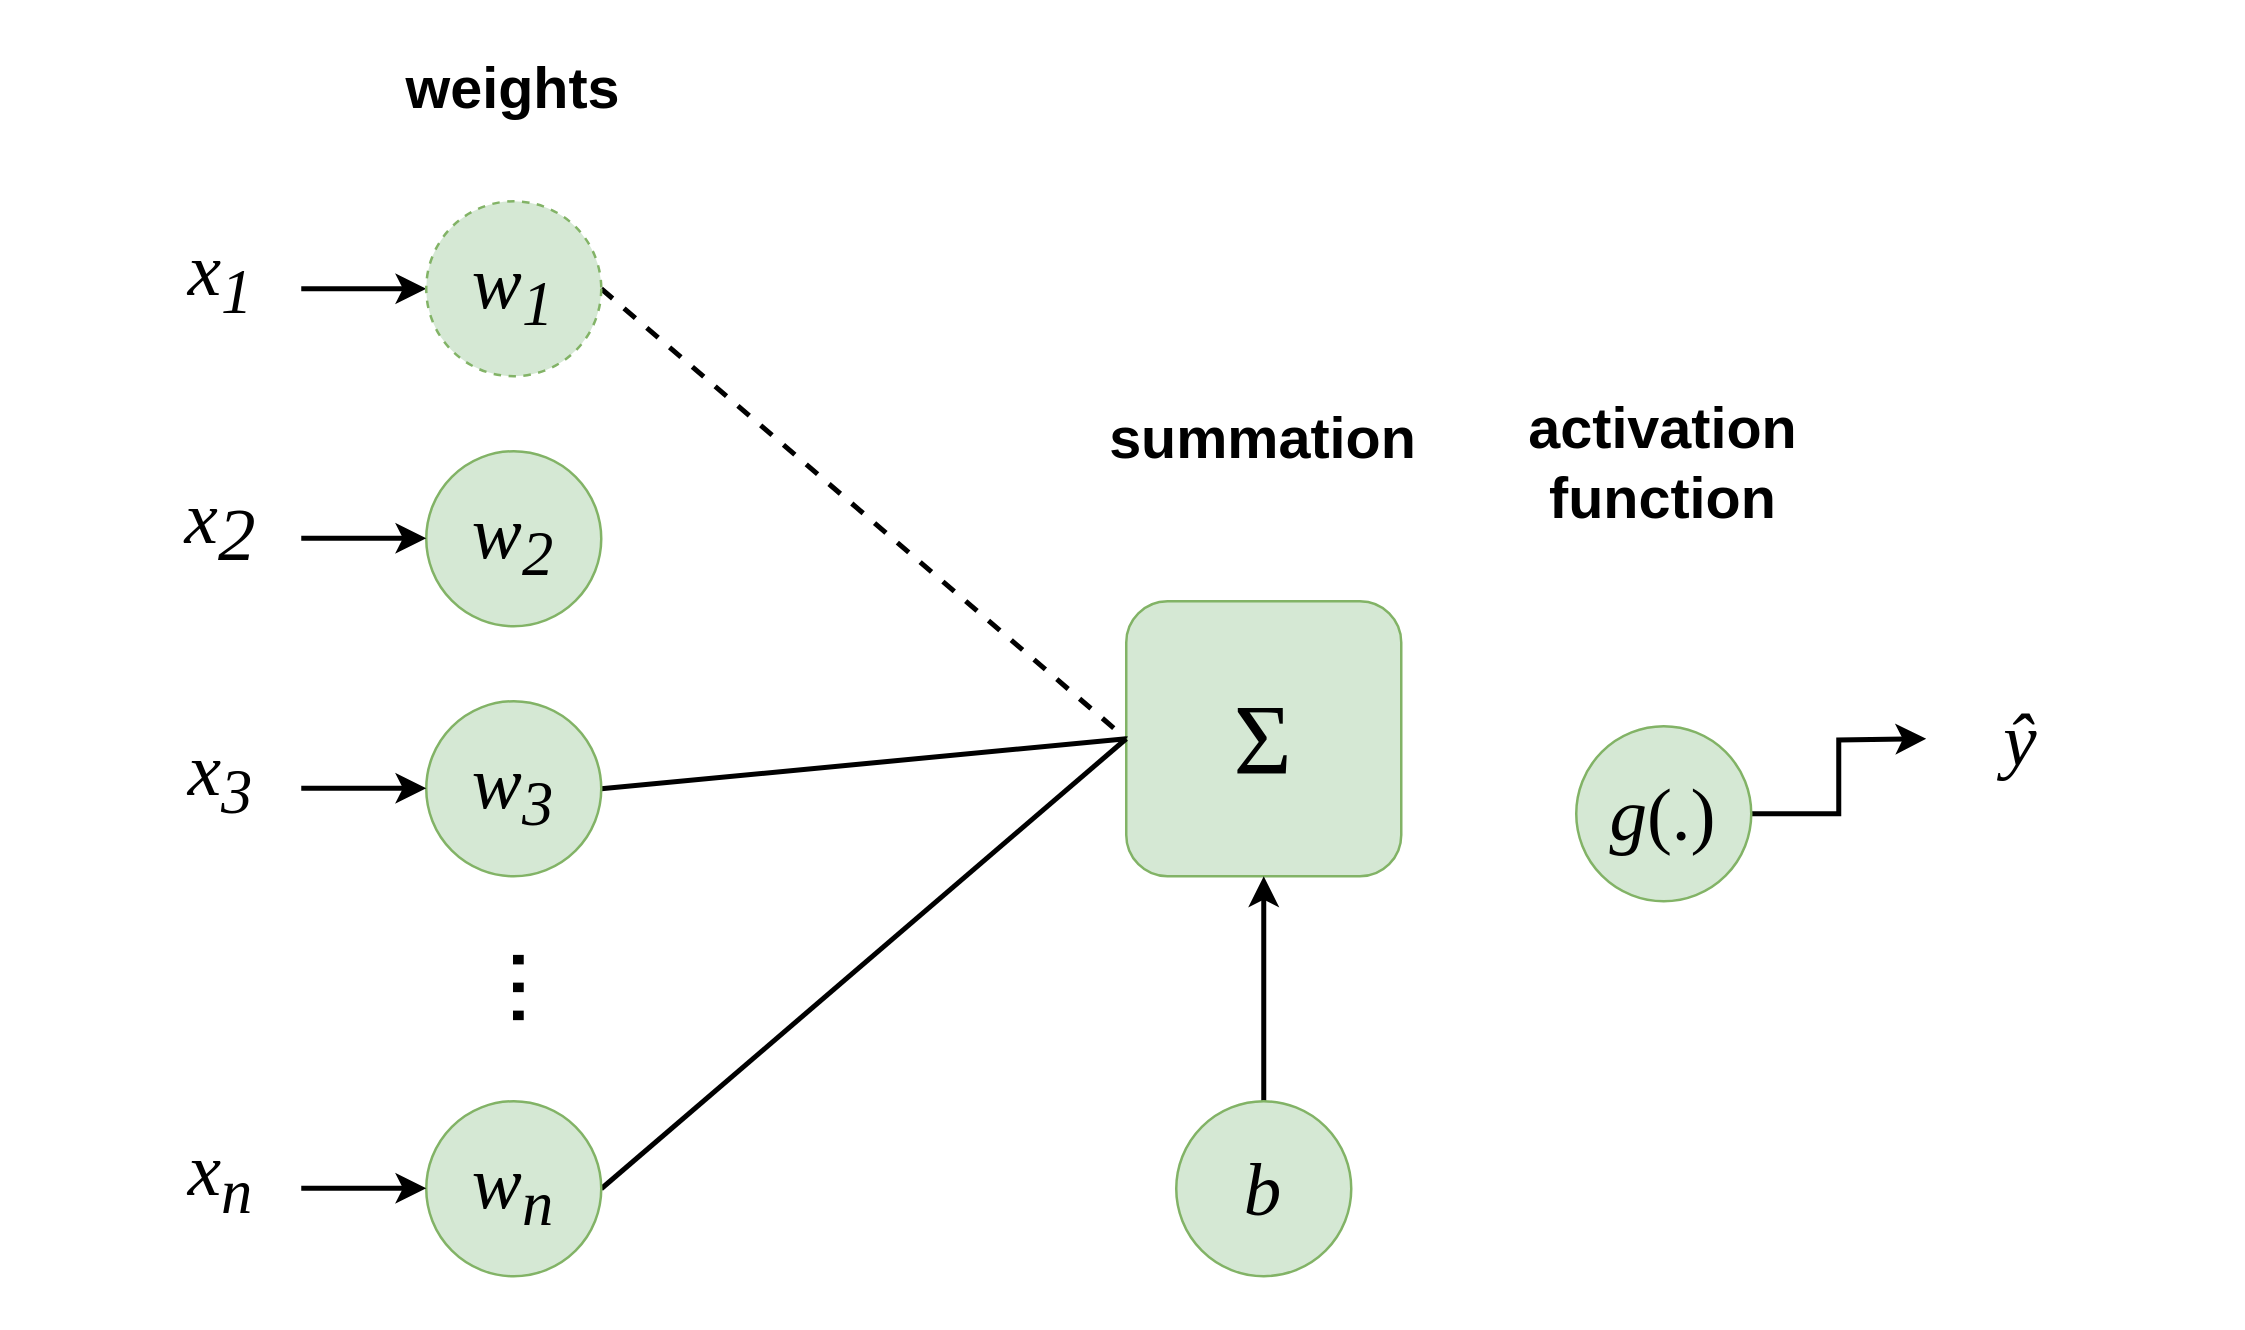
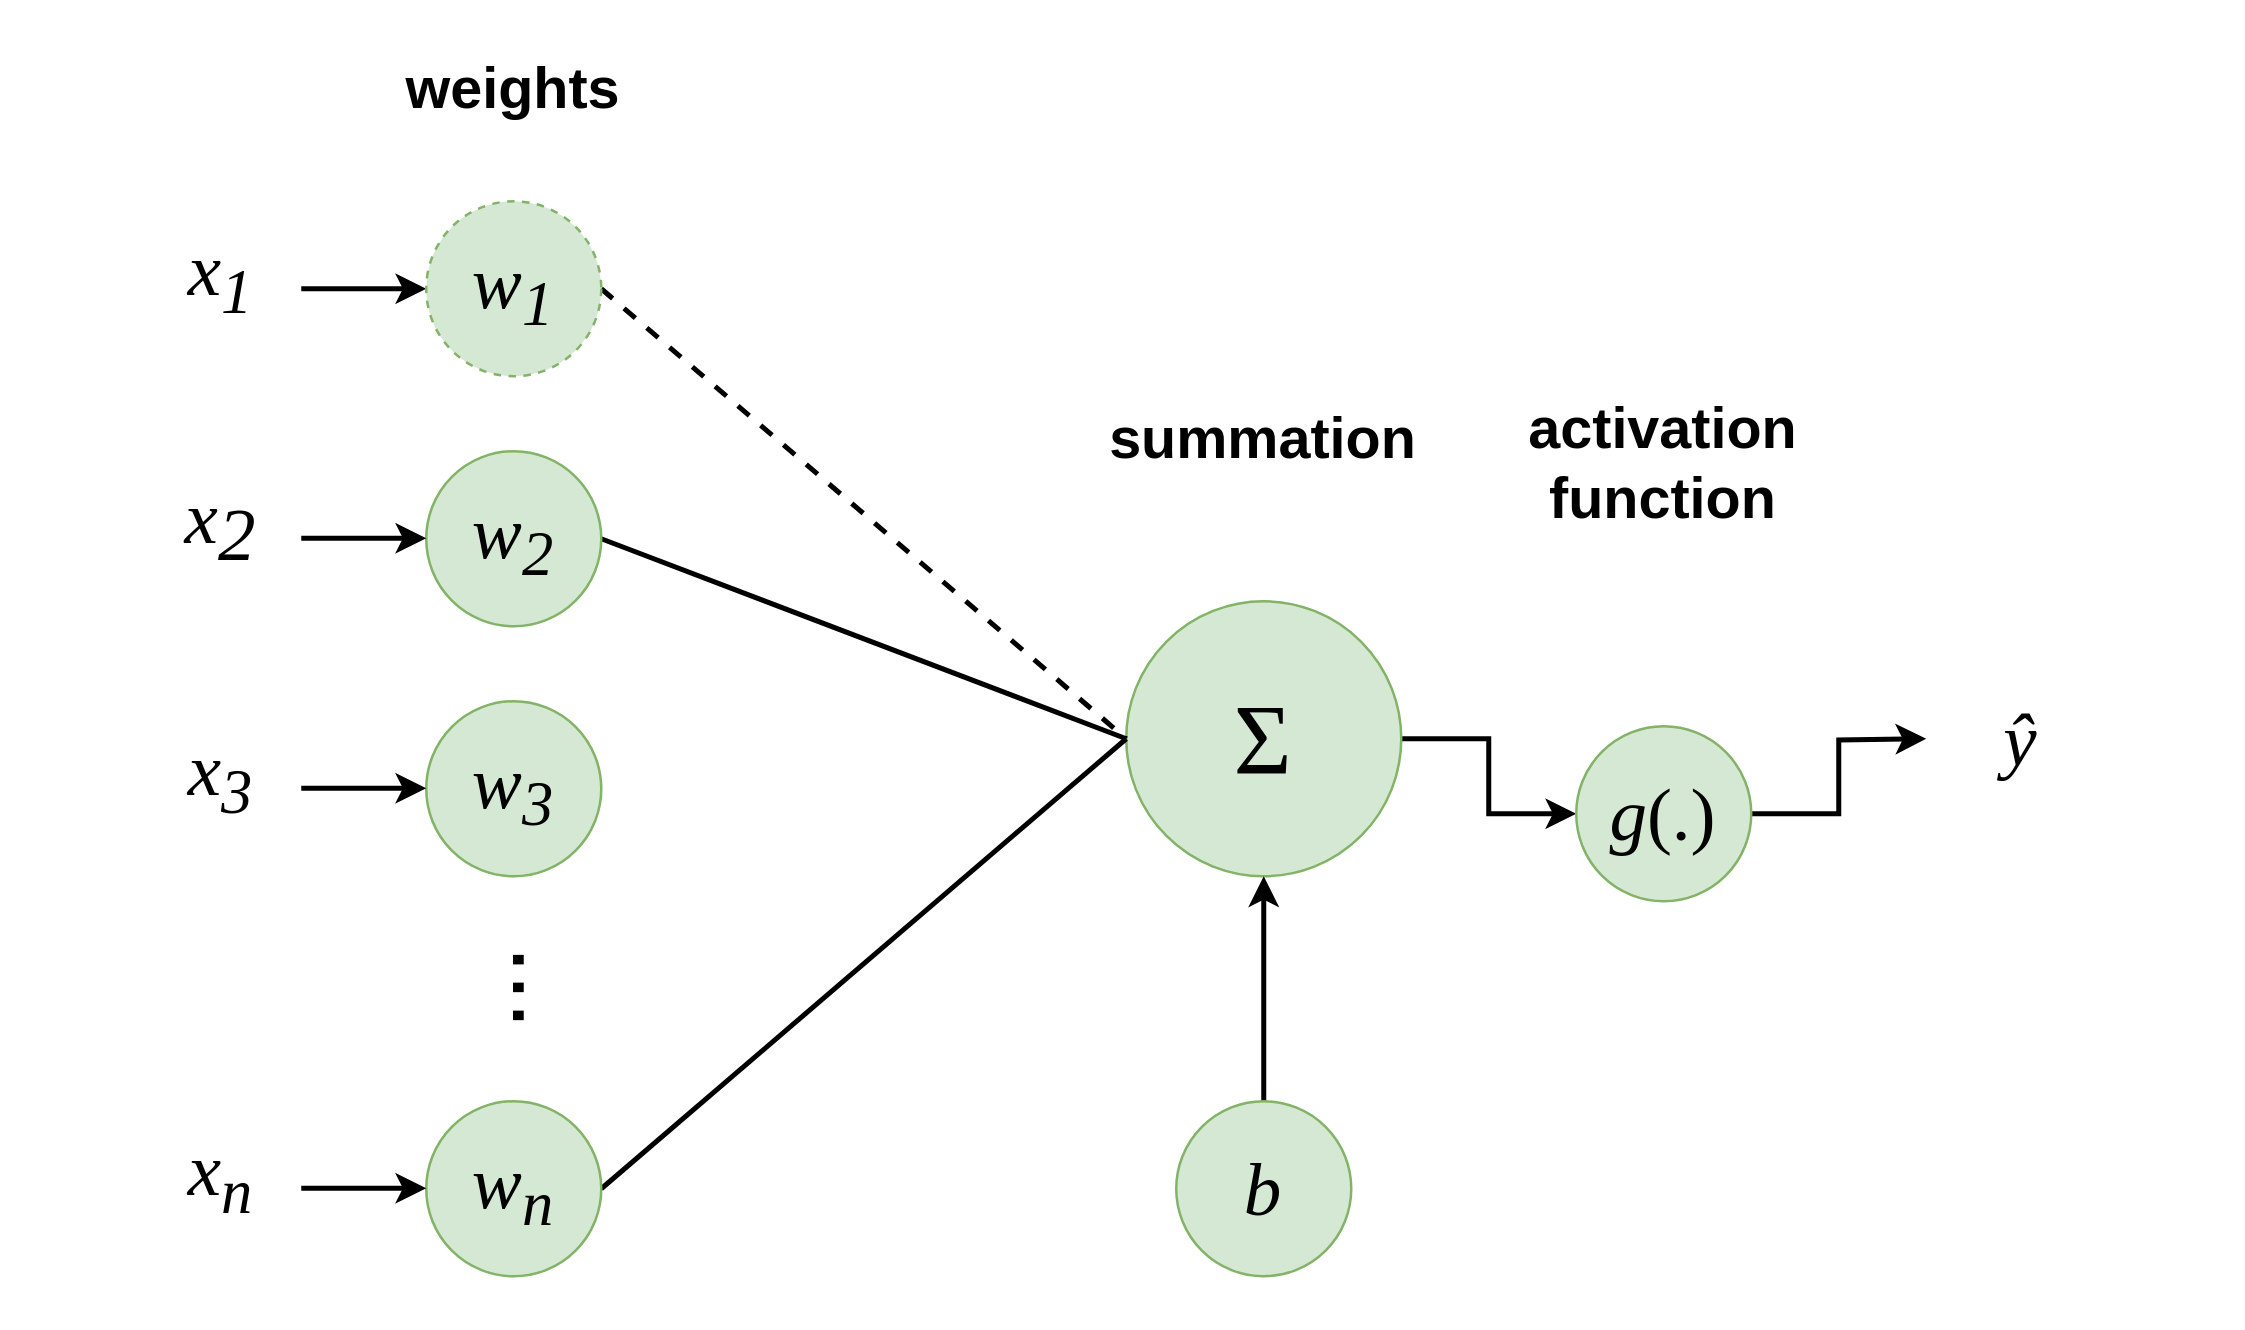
none -> (859, 637)
(1264, 739) -> (1264, 739)
(859, 764) -> none
none -> (1489, 766)
